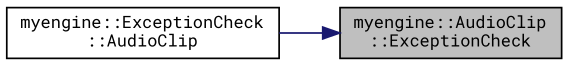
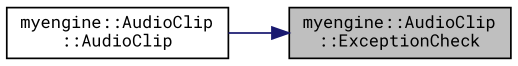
(143, 33) -> (118, 33)
